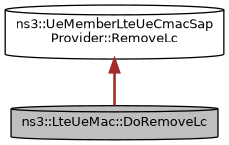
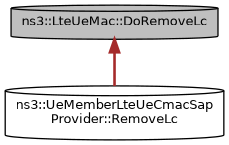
(115, 89) -> (115, 69)
